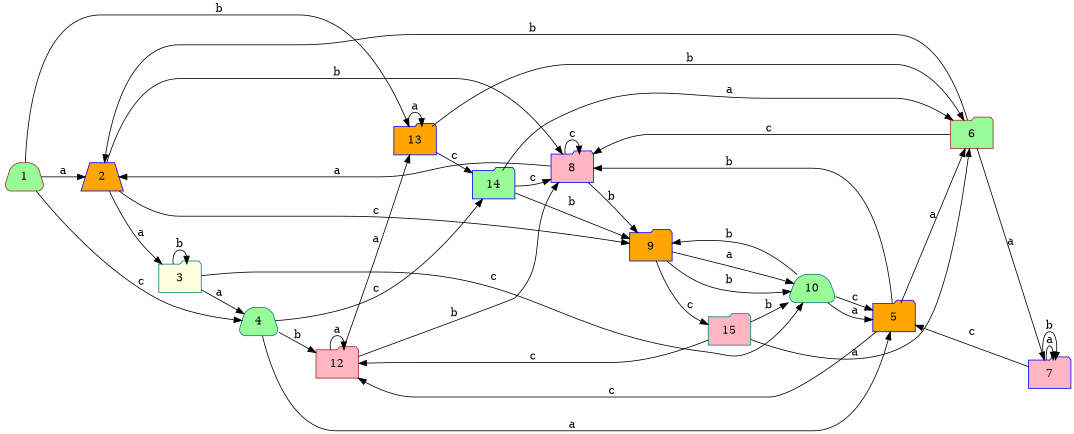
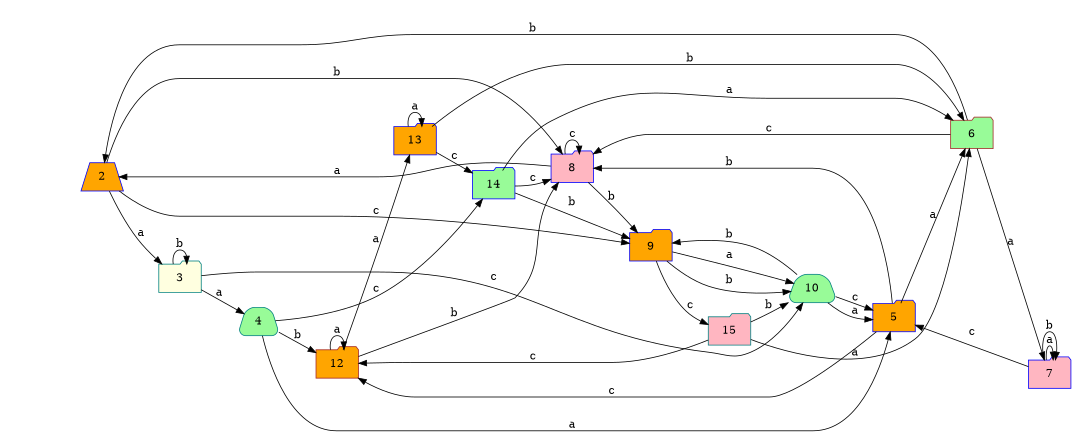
(24, 177) -> none
(337, 364) -> (337, 364)
